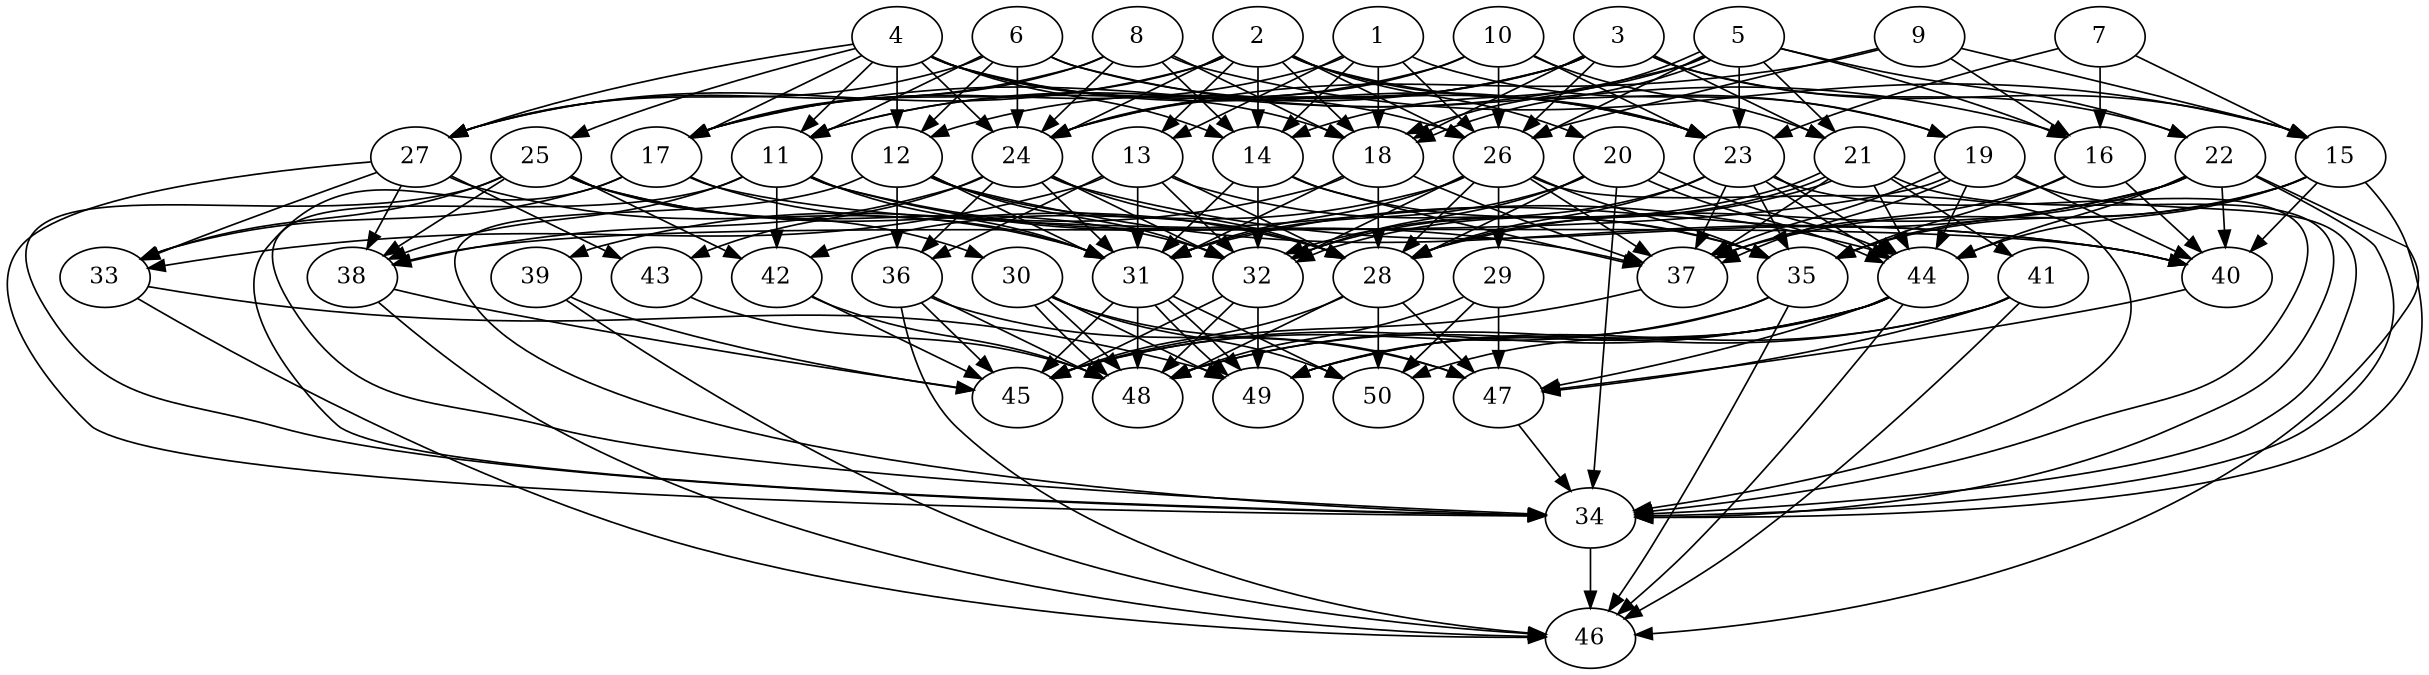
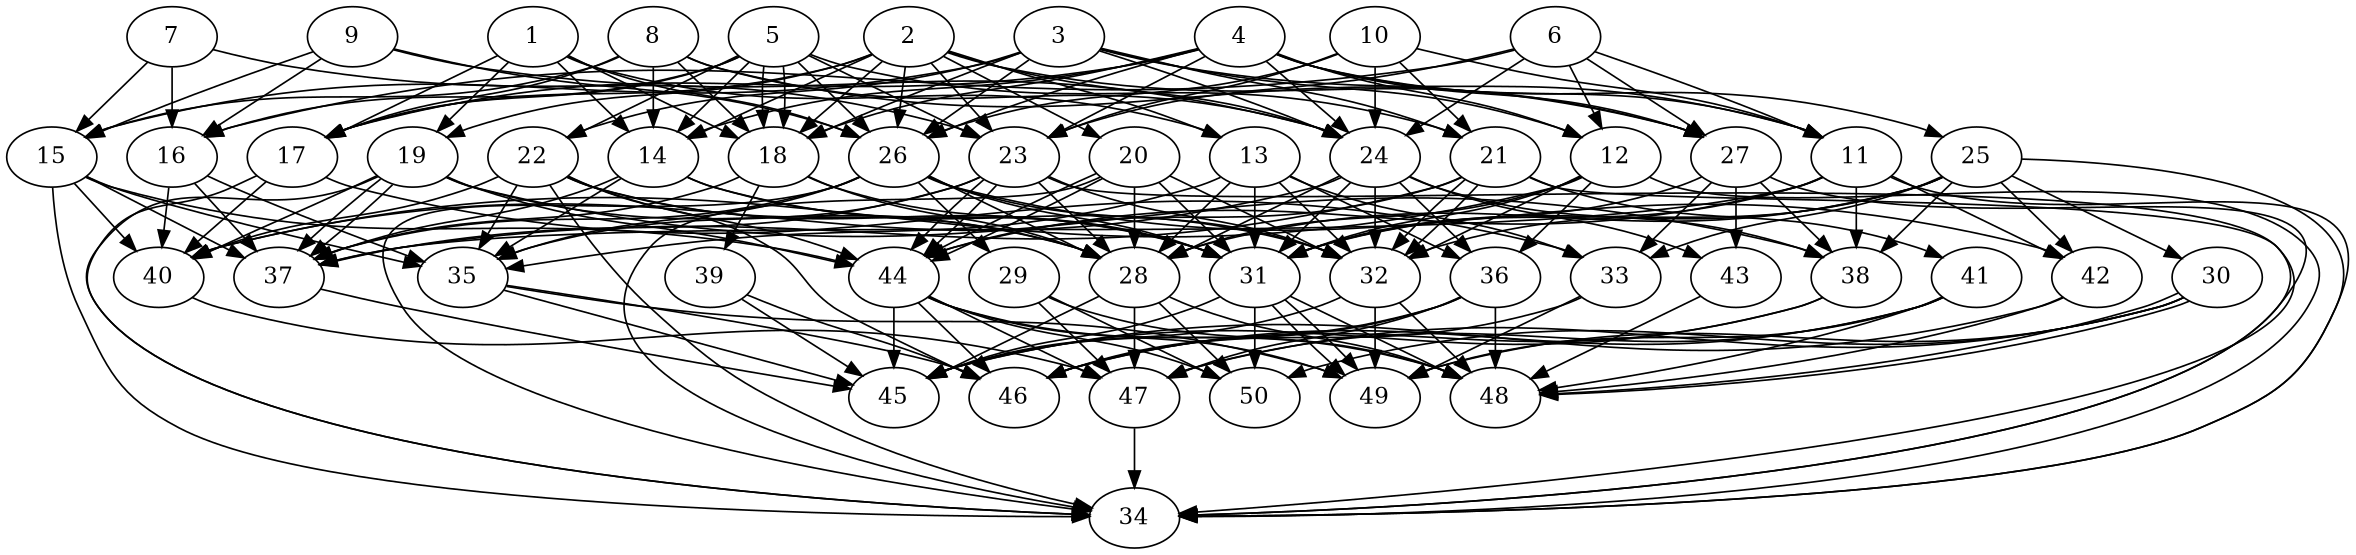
(888, 217) -> (1624, 217)
(1628, 217) -> (765, 217)
(1590, 570) -> none
